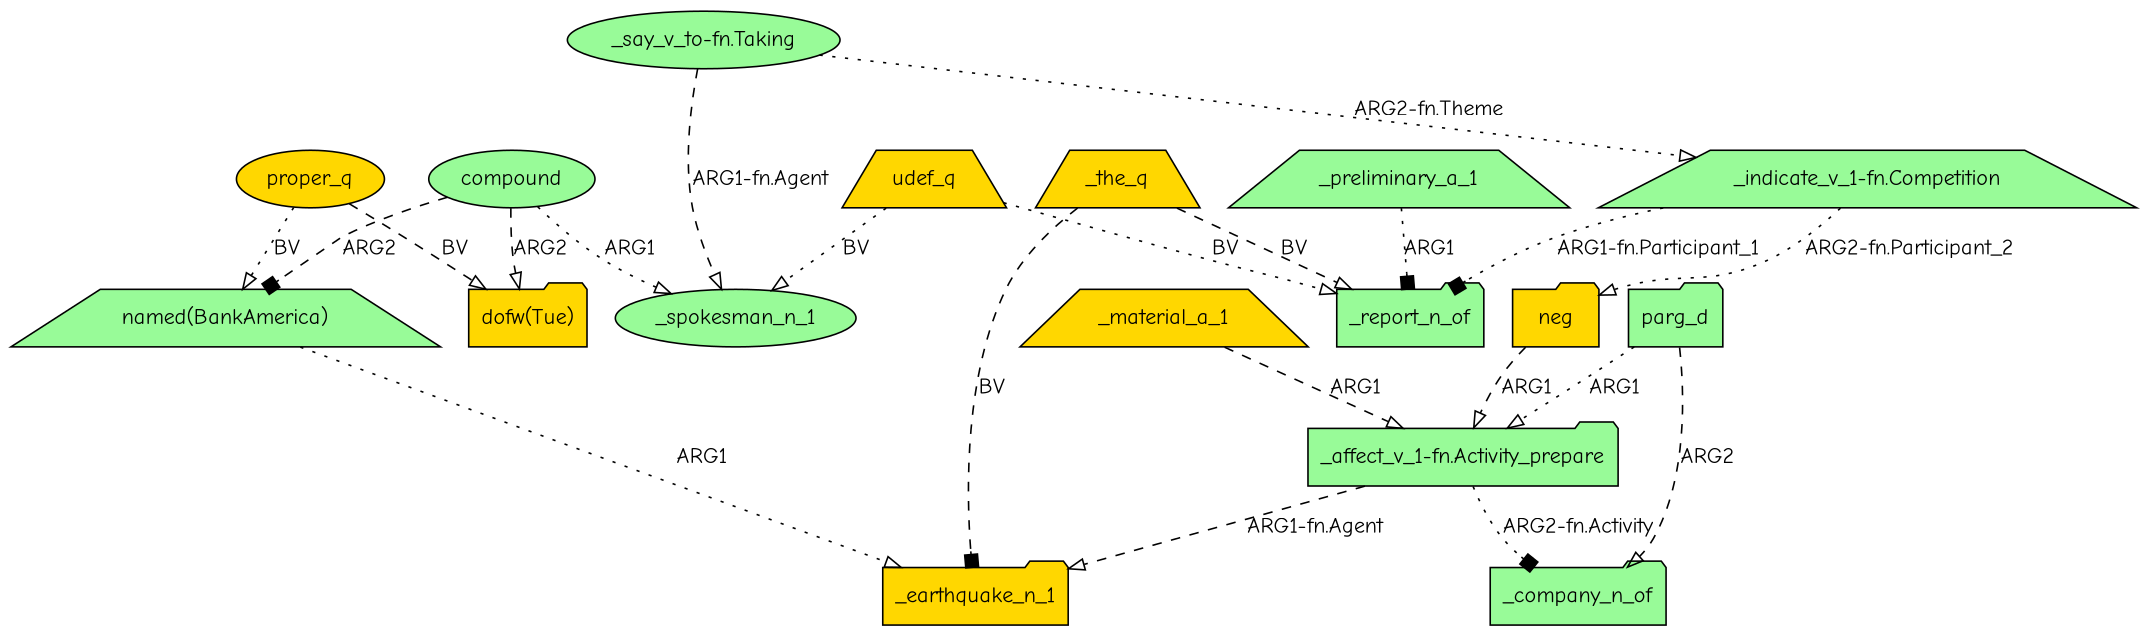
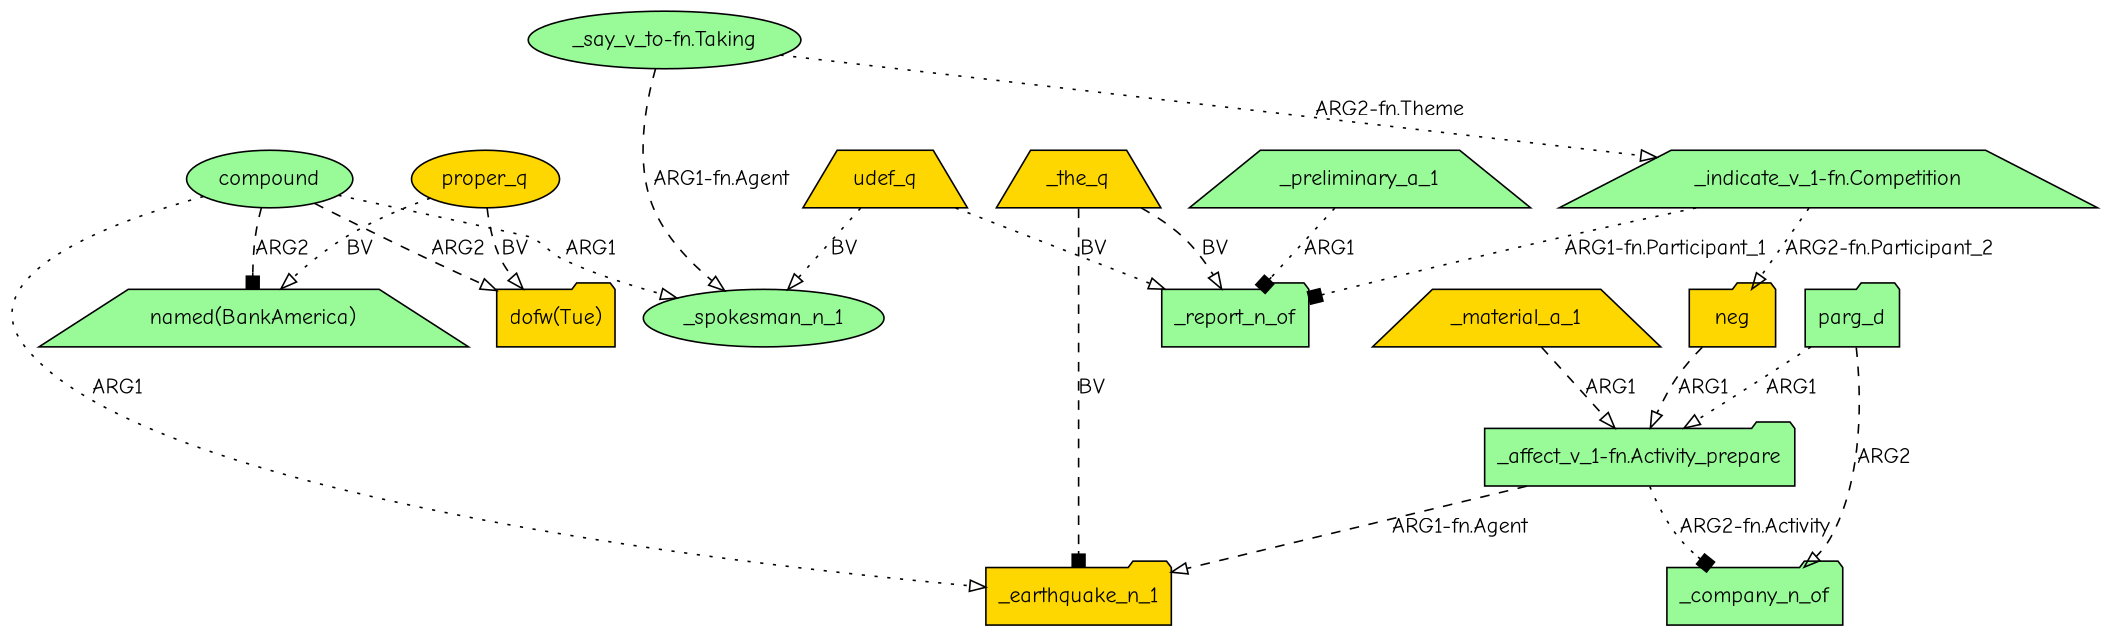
(593, 454) -> (349, 490)
